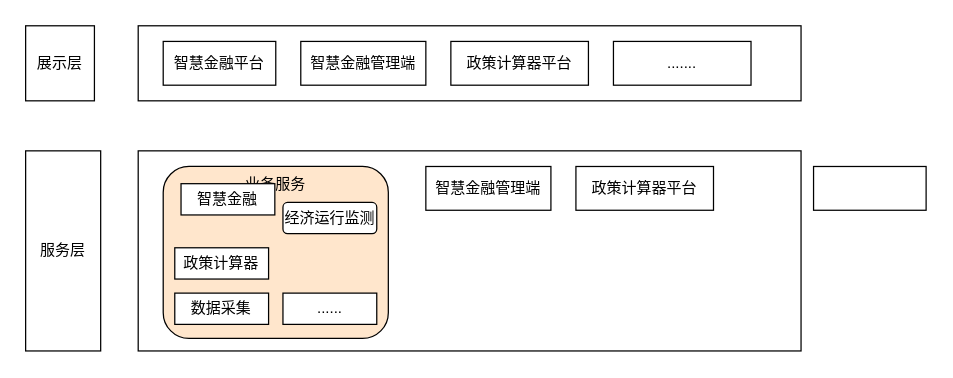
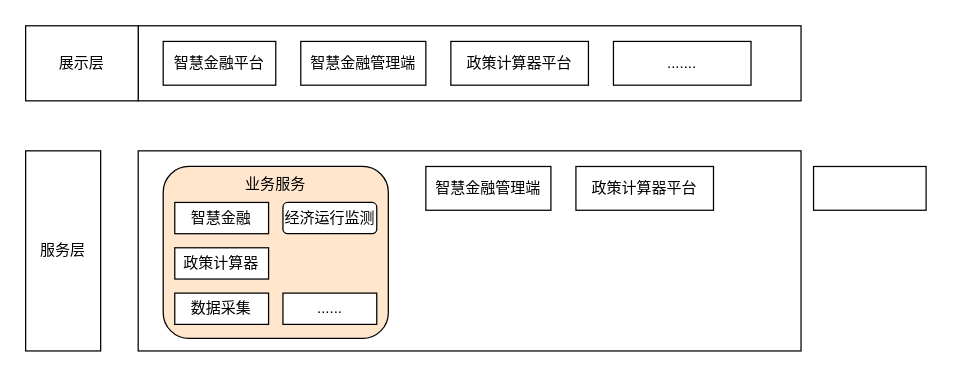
(60, 63) -> (82, 63)
(228, 199) -> (222, 218)
